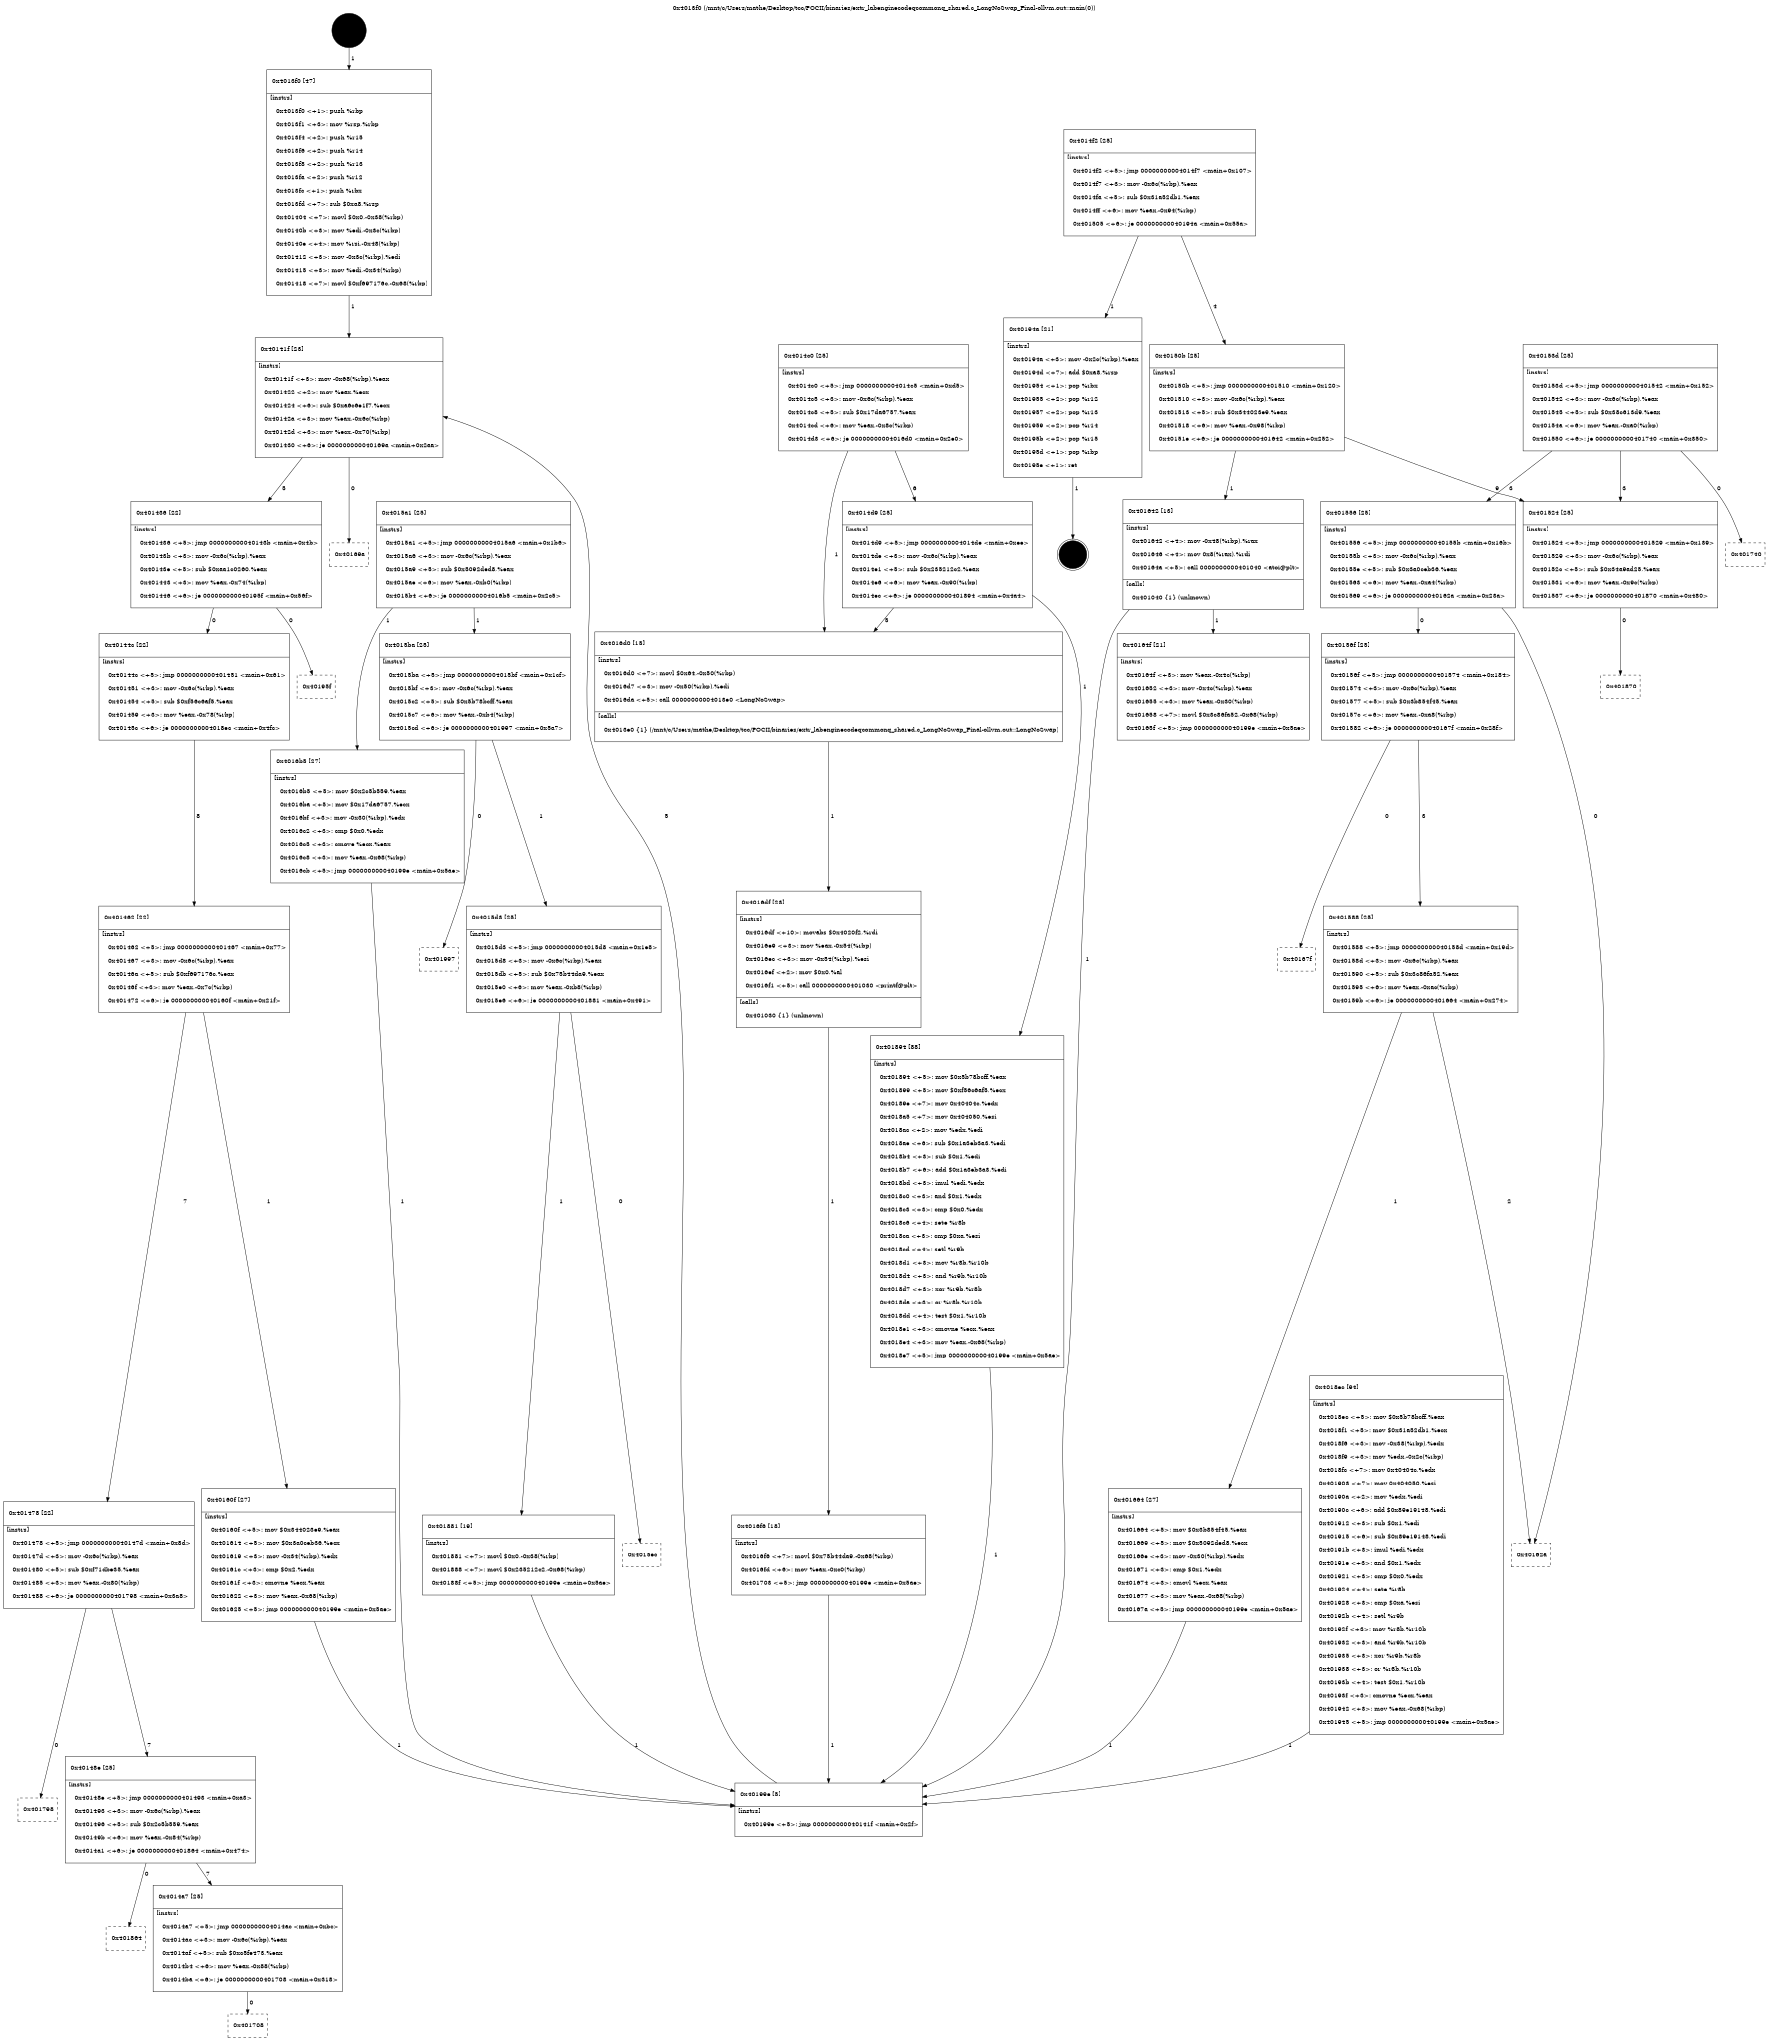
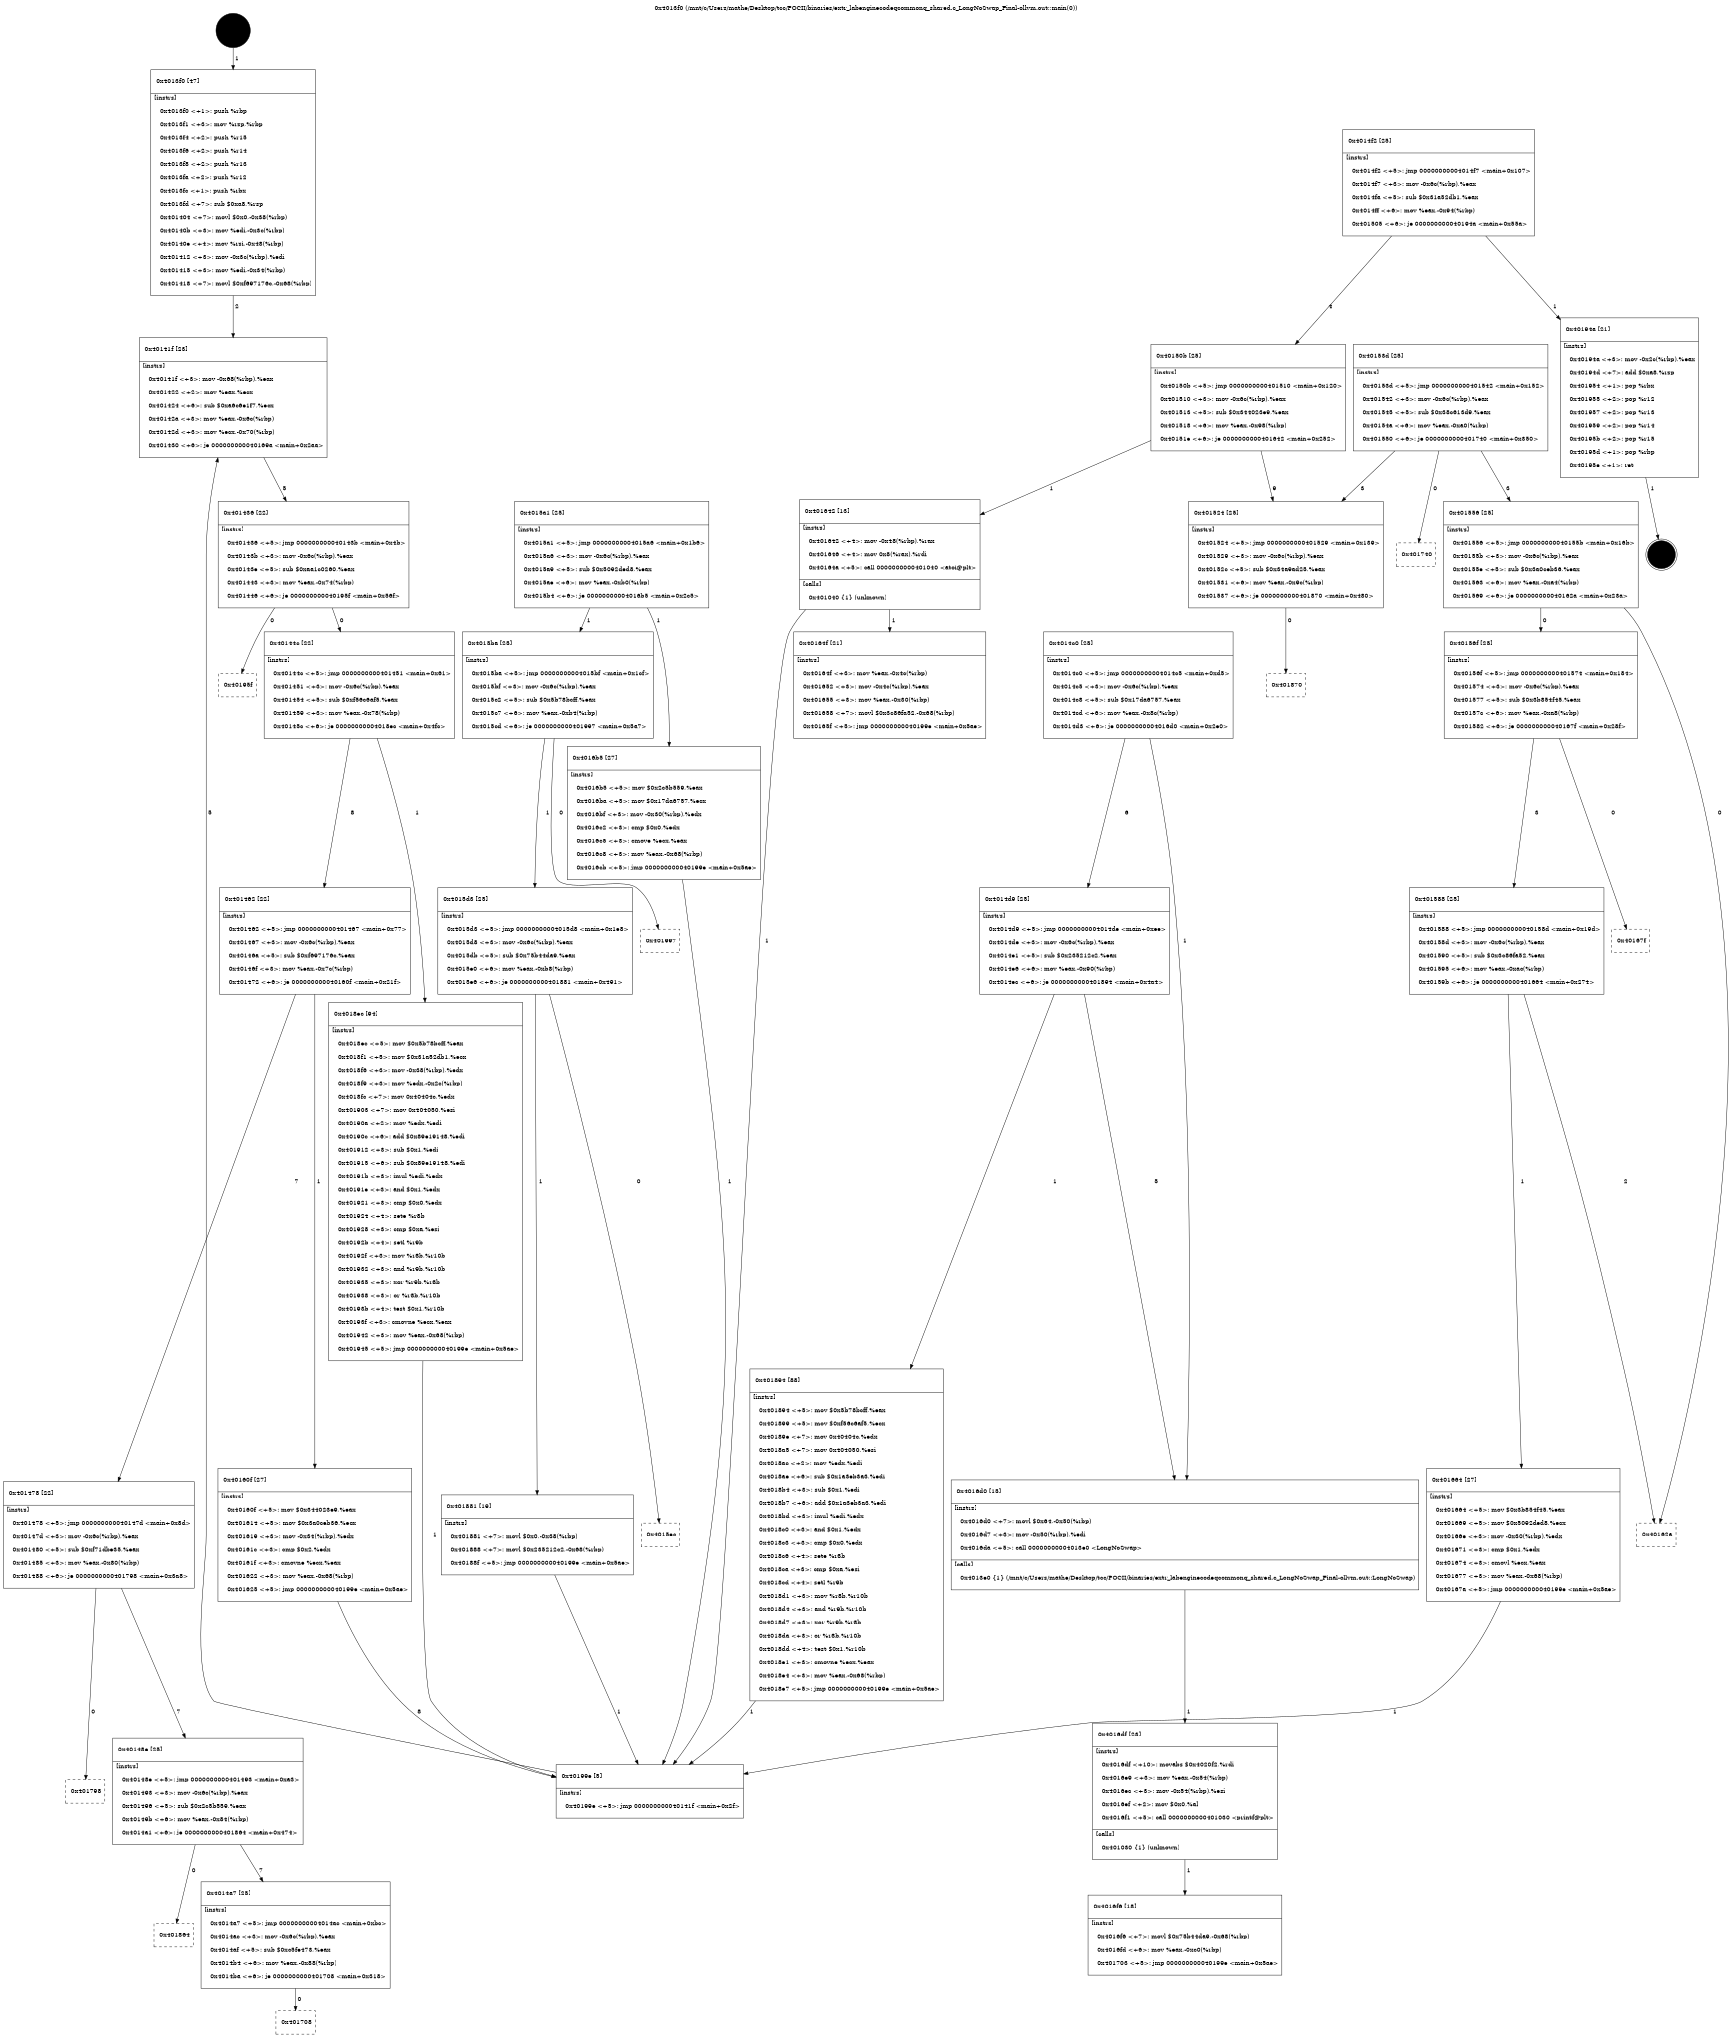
(352, 307) -> (236, 307)
(349, 555) -> none
none -> (410, 866)
(829, 1687) -> none
(398, 1745) -> (418, 1712)
